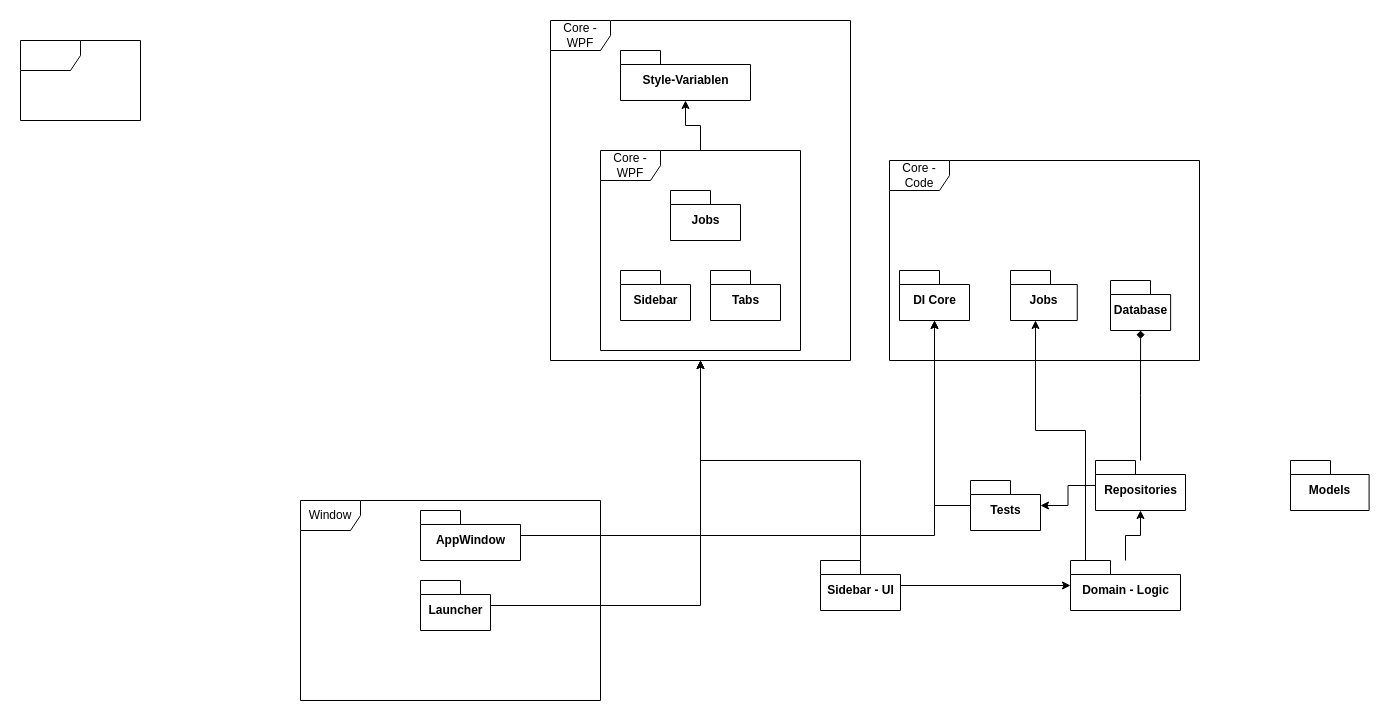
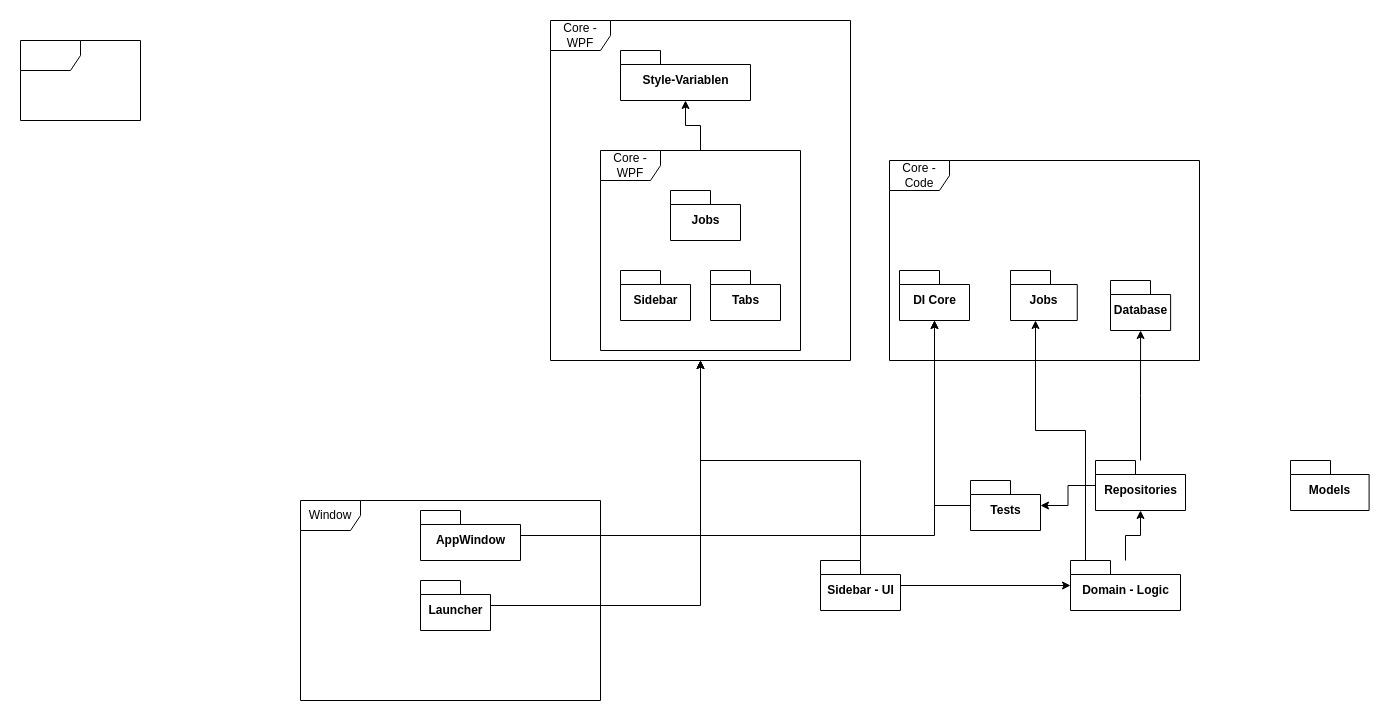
(1141, 339) -> (1141, 339)
